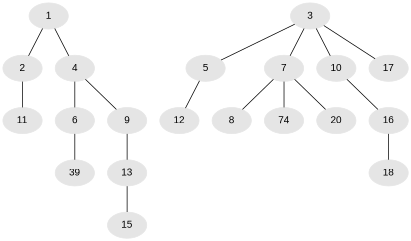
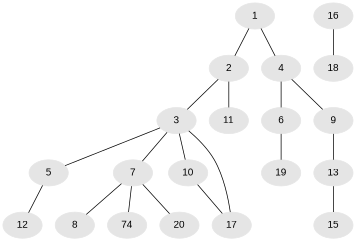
none -> (203, 94)
(362, 94) -> (210, 199)
(75, 173) -> (281, 173)
